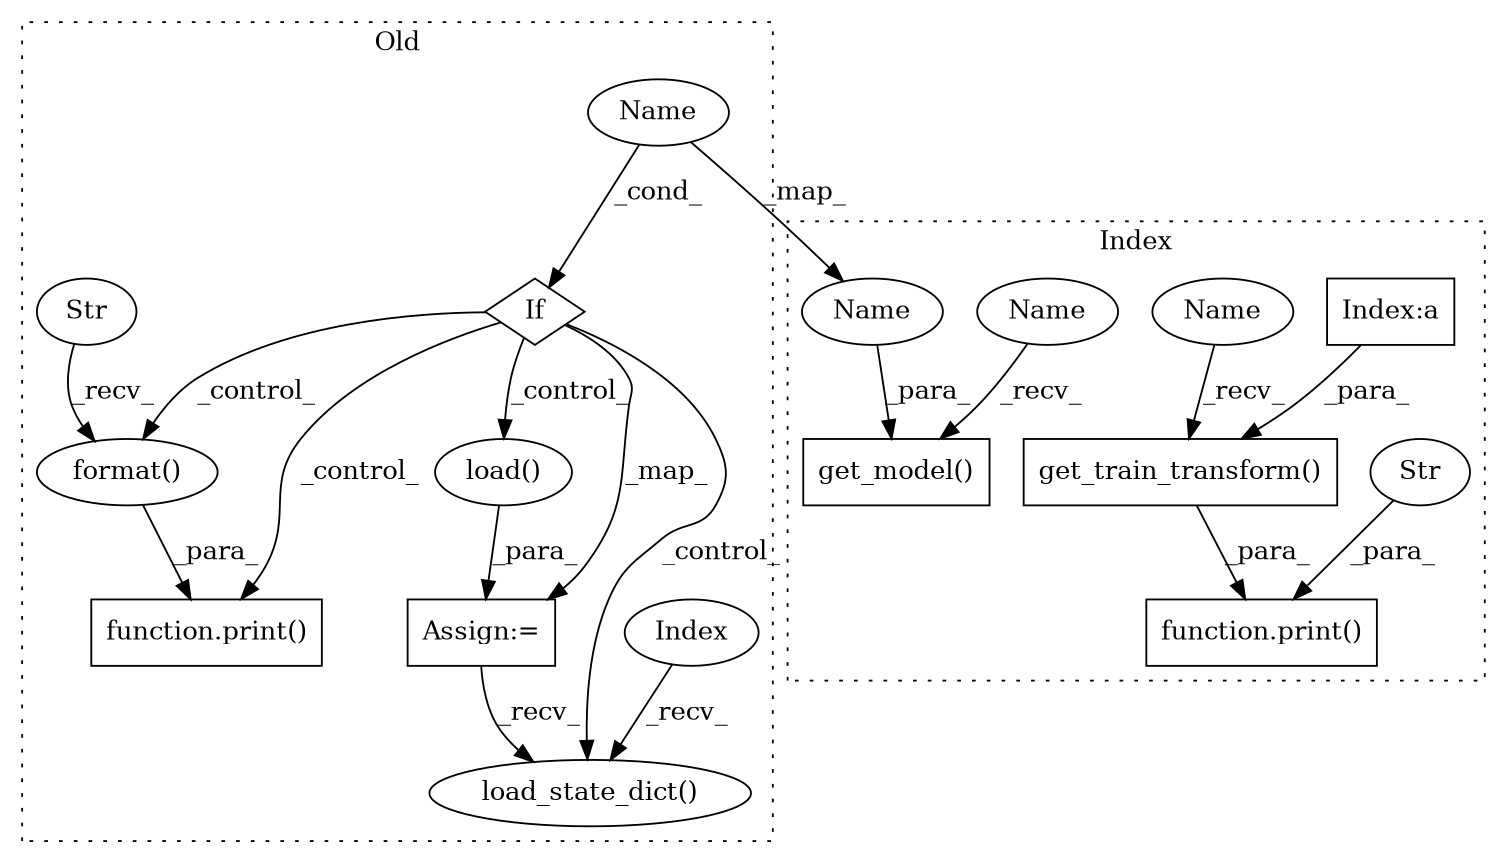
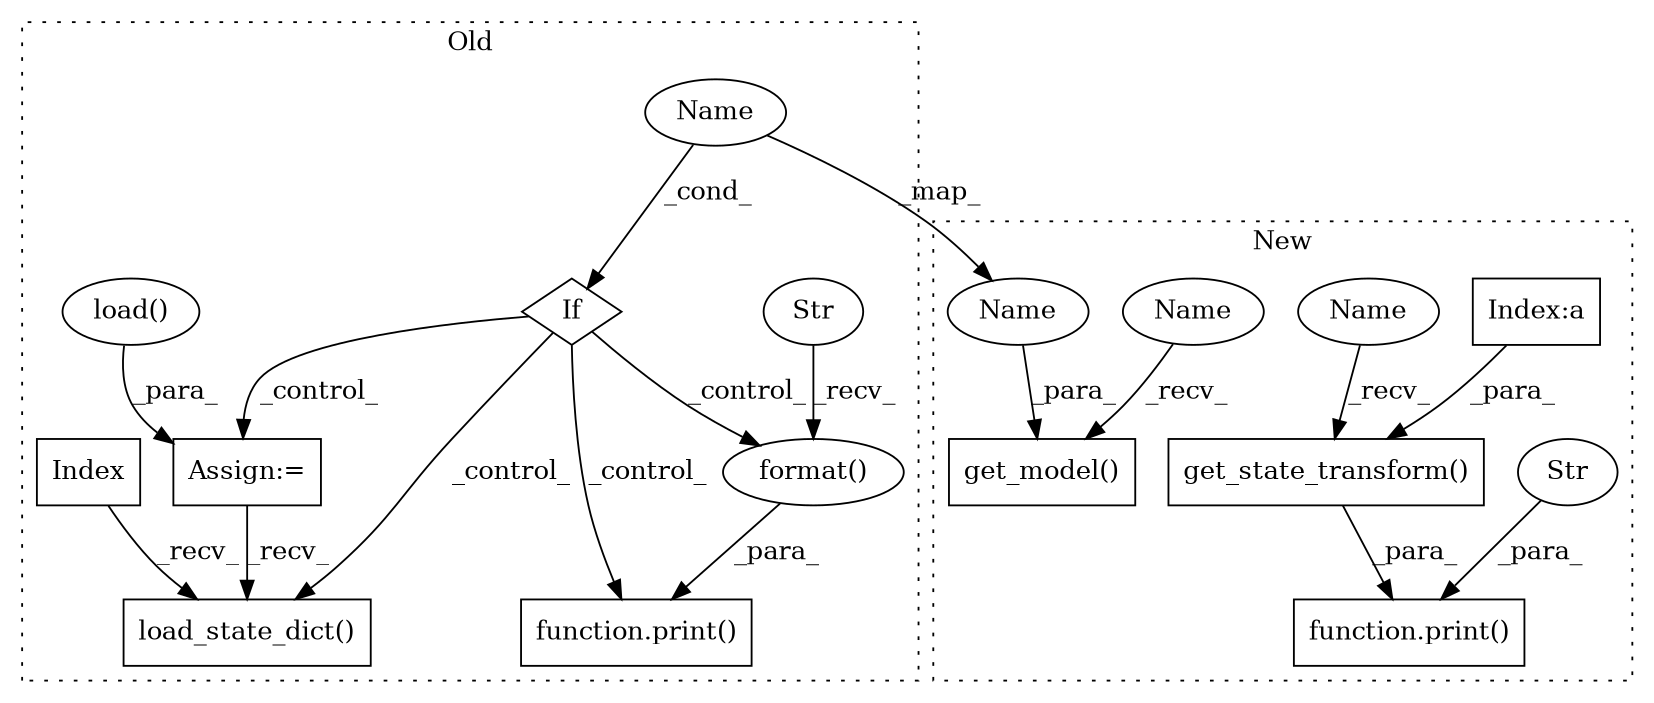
(1136, 243) -> (1283, 243)
(511, 378) -> none
(667, 472) -> (319, 392)
(1180, 472) -> (1326, 472)
(692, 633) -> (89, 472)
(590, 793) -> (247, 633)
